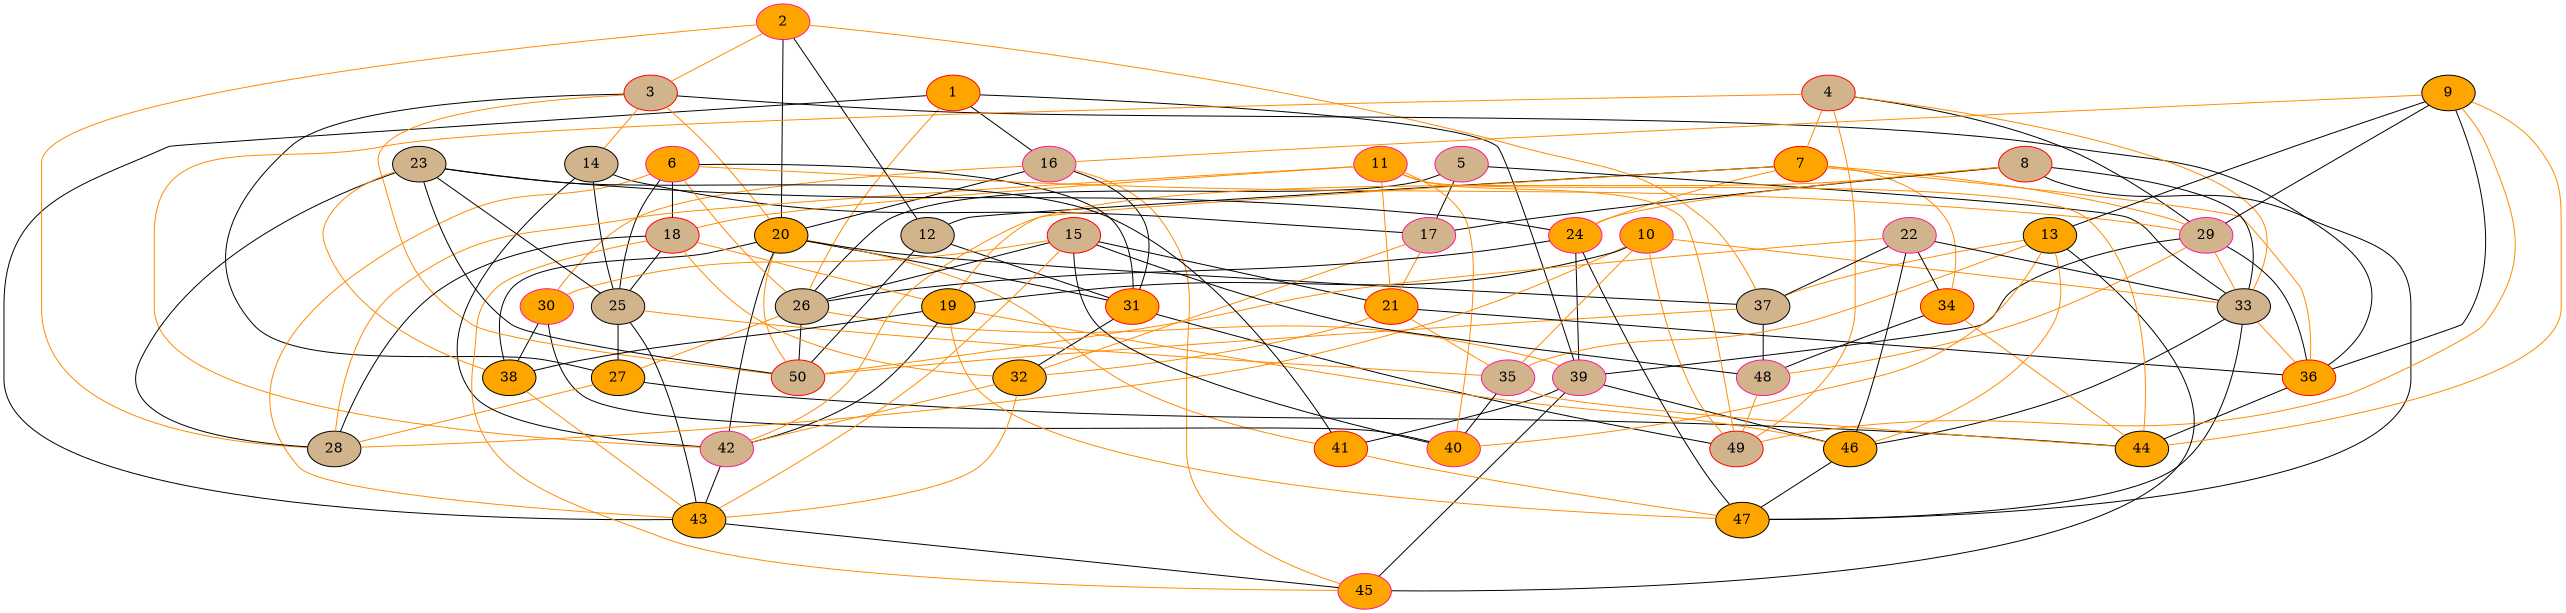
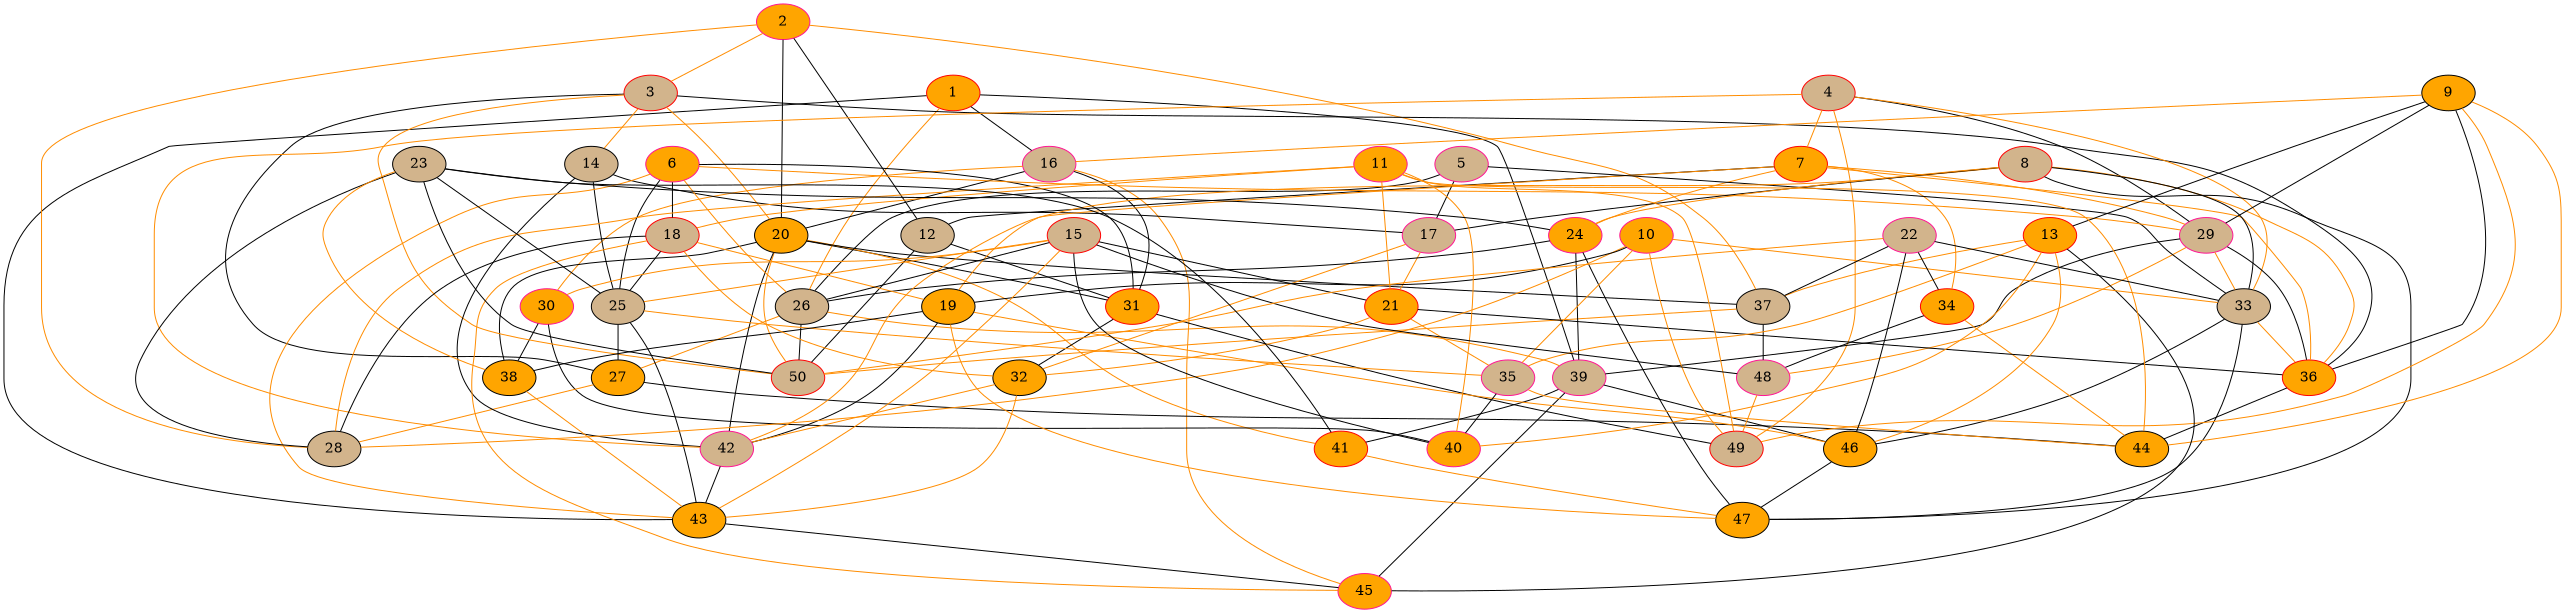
none -> (2273, 223)
(2050, 235) -> (2050, 235)
none -> (846, 271)
